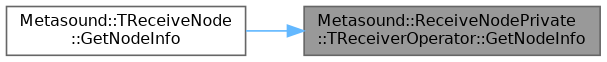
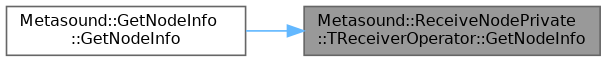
(126, 31) -> (126, 31)
